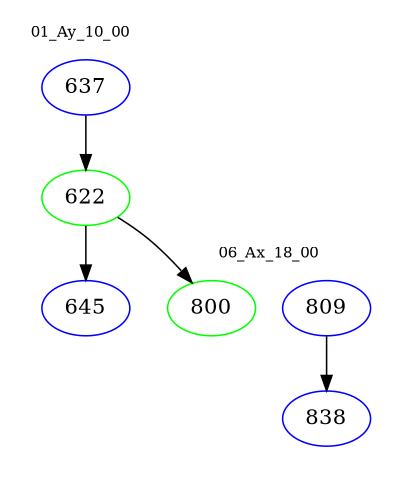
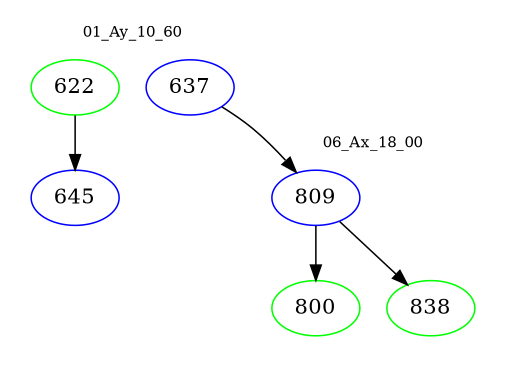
(80, 33) -> (133, 33)
(86, 135) -> (270, 144)
(165, 254) -> (316, 245)
(327, 419) -> (431, 308)
